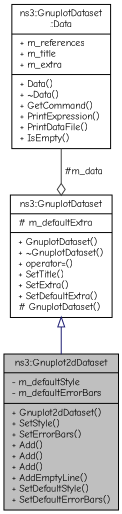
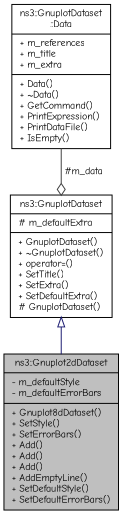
(57, 413) -> (57, 413)
